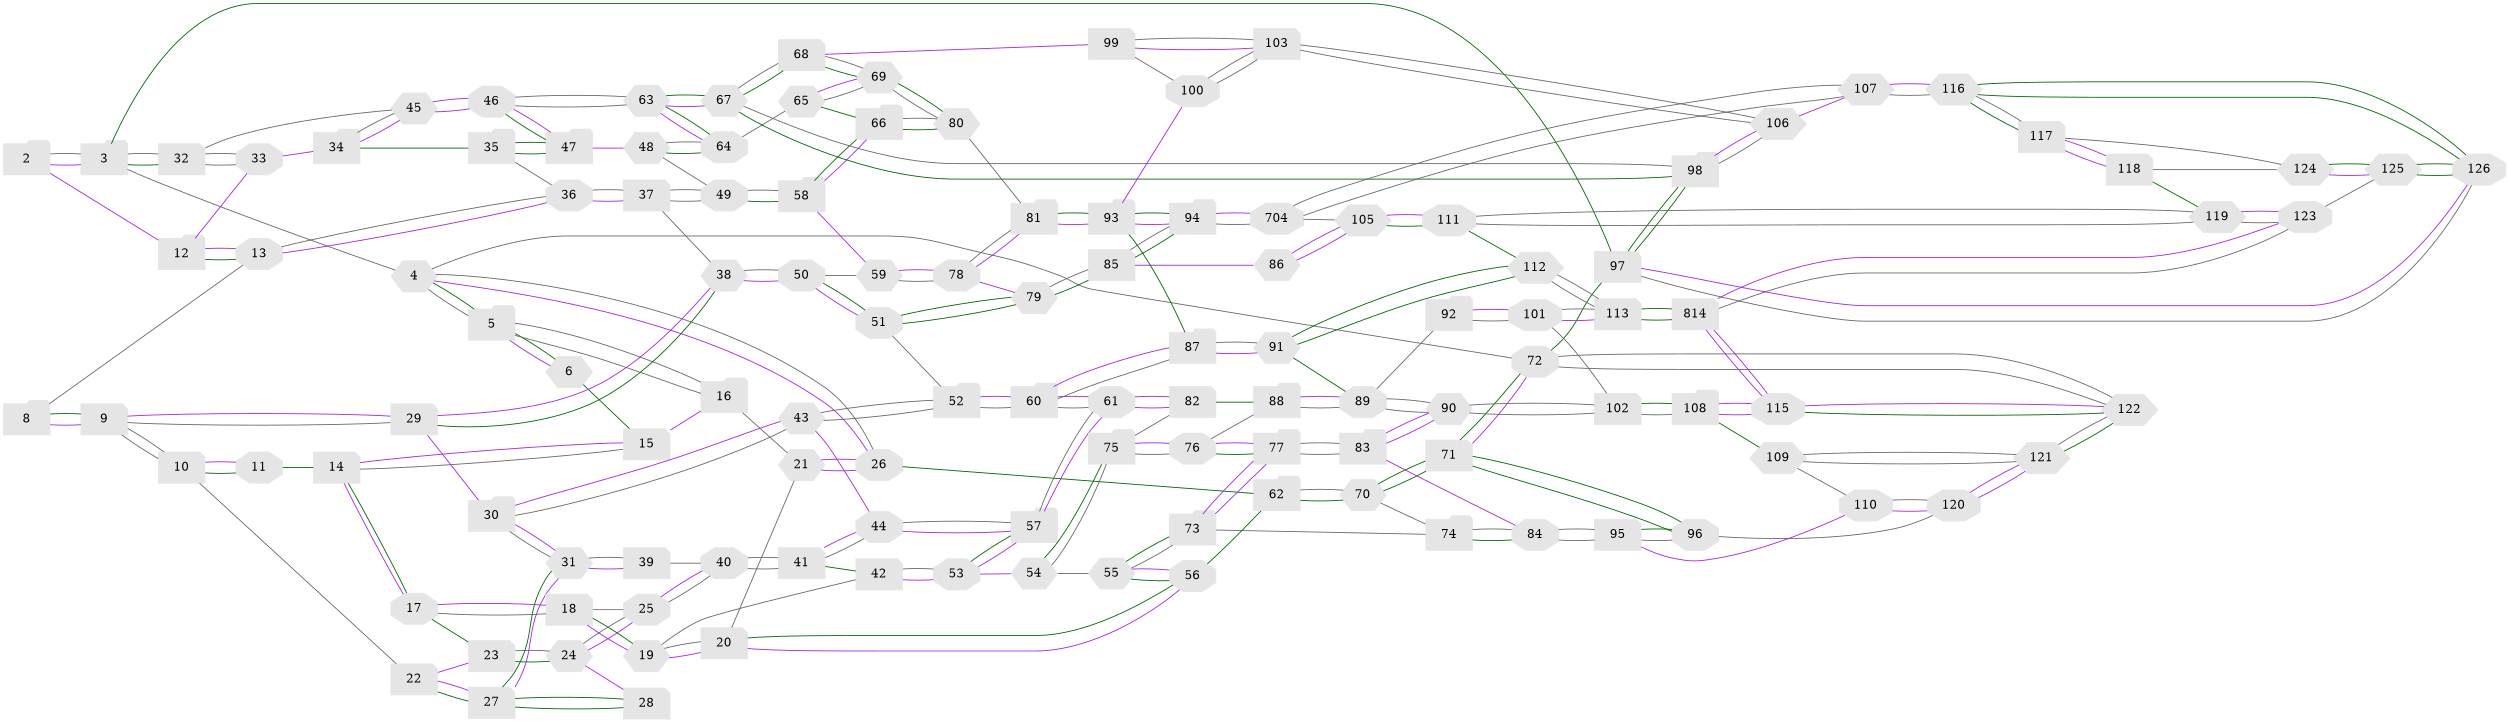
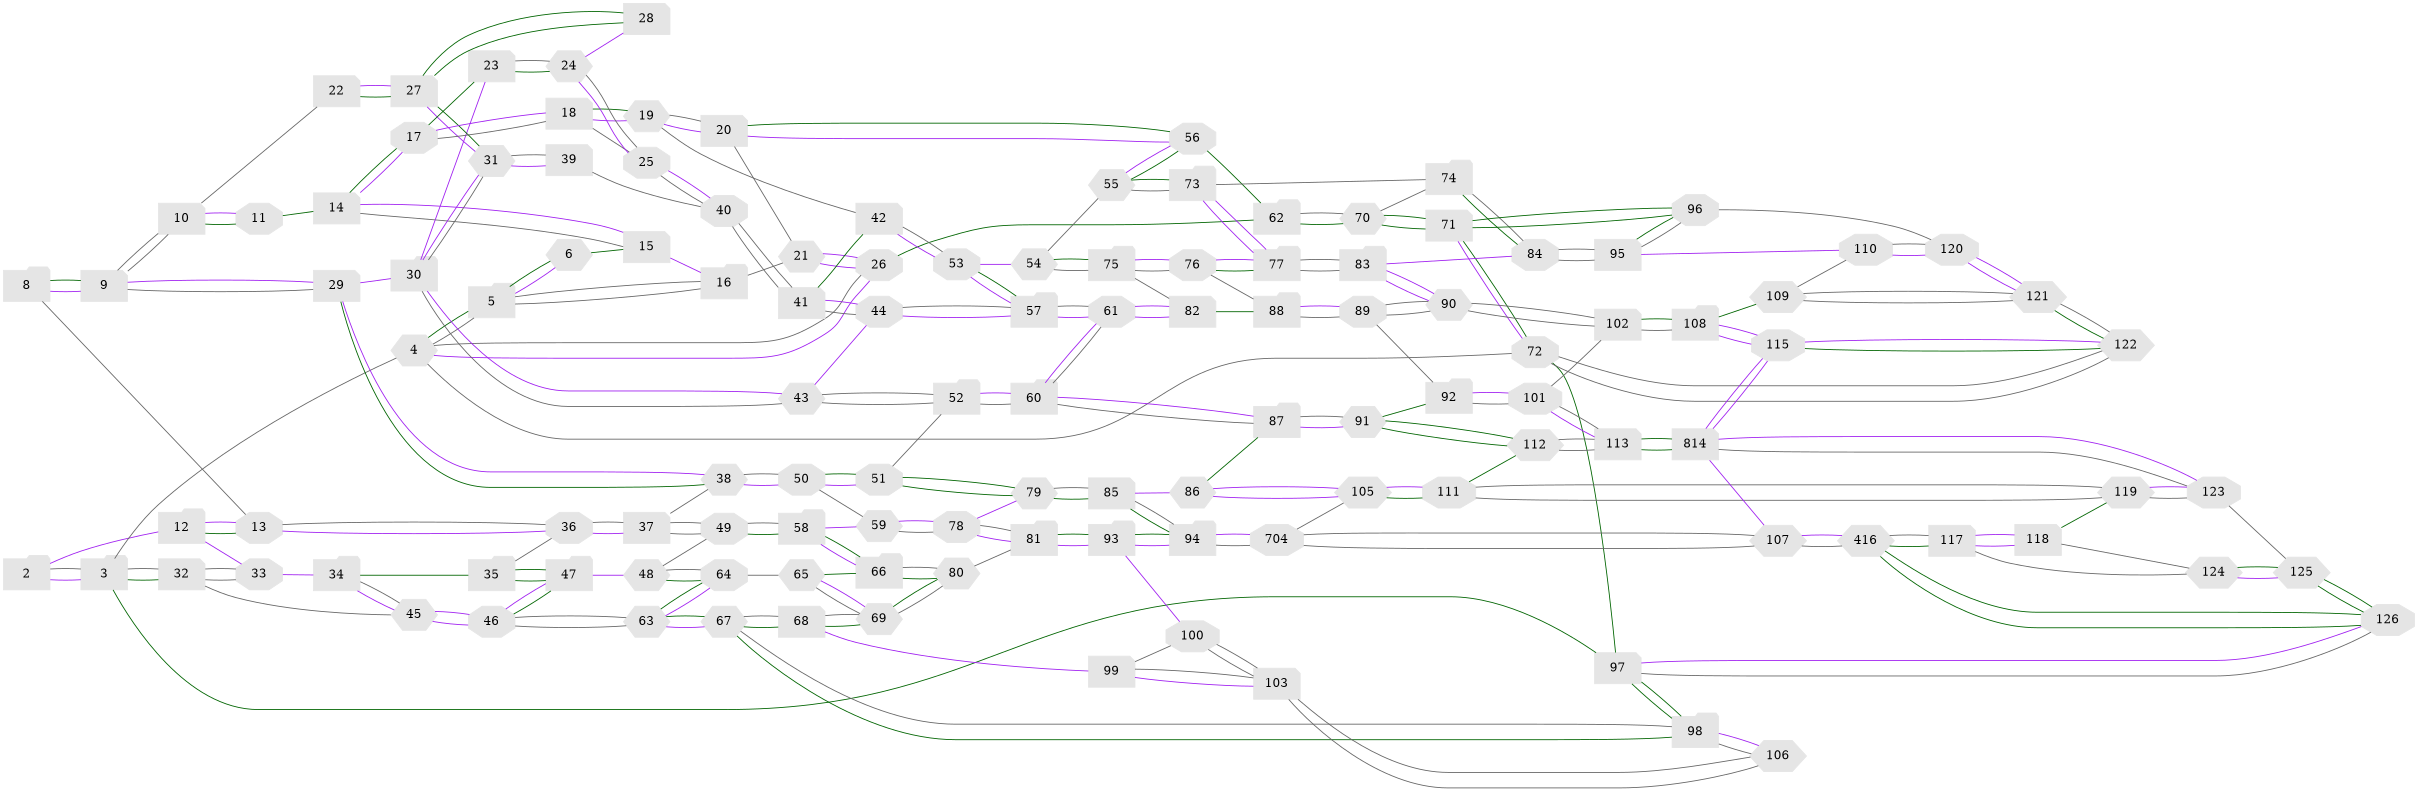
(1954, 90) -> (1866, 541)
(1822, 107) -> (1737, 493)
(1160, 282) -> (1233, 459)
(1319, 375) -> (1404, 410)
(453, 668) -> (453, 171)
